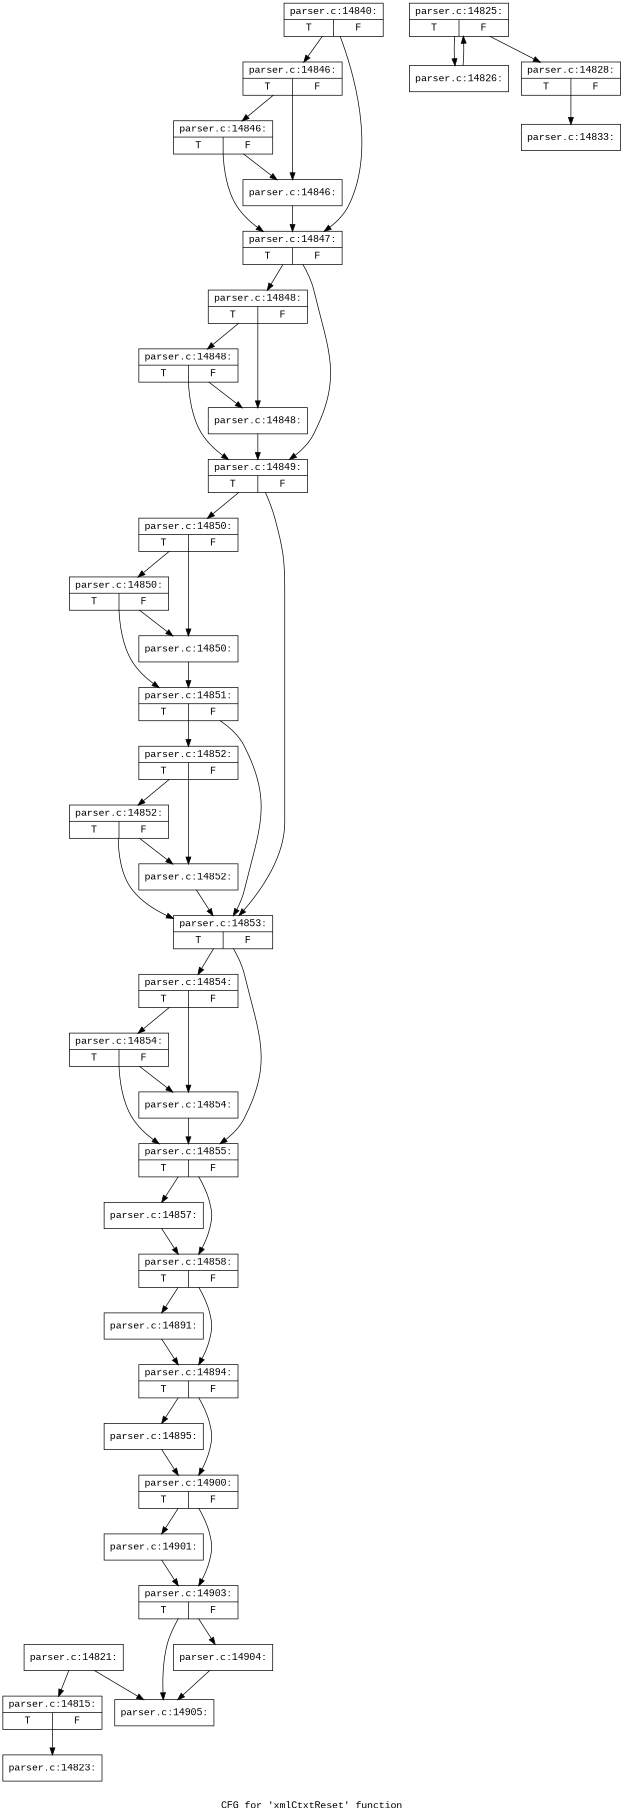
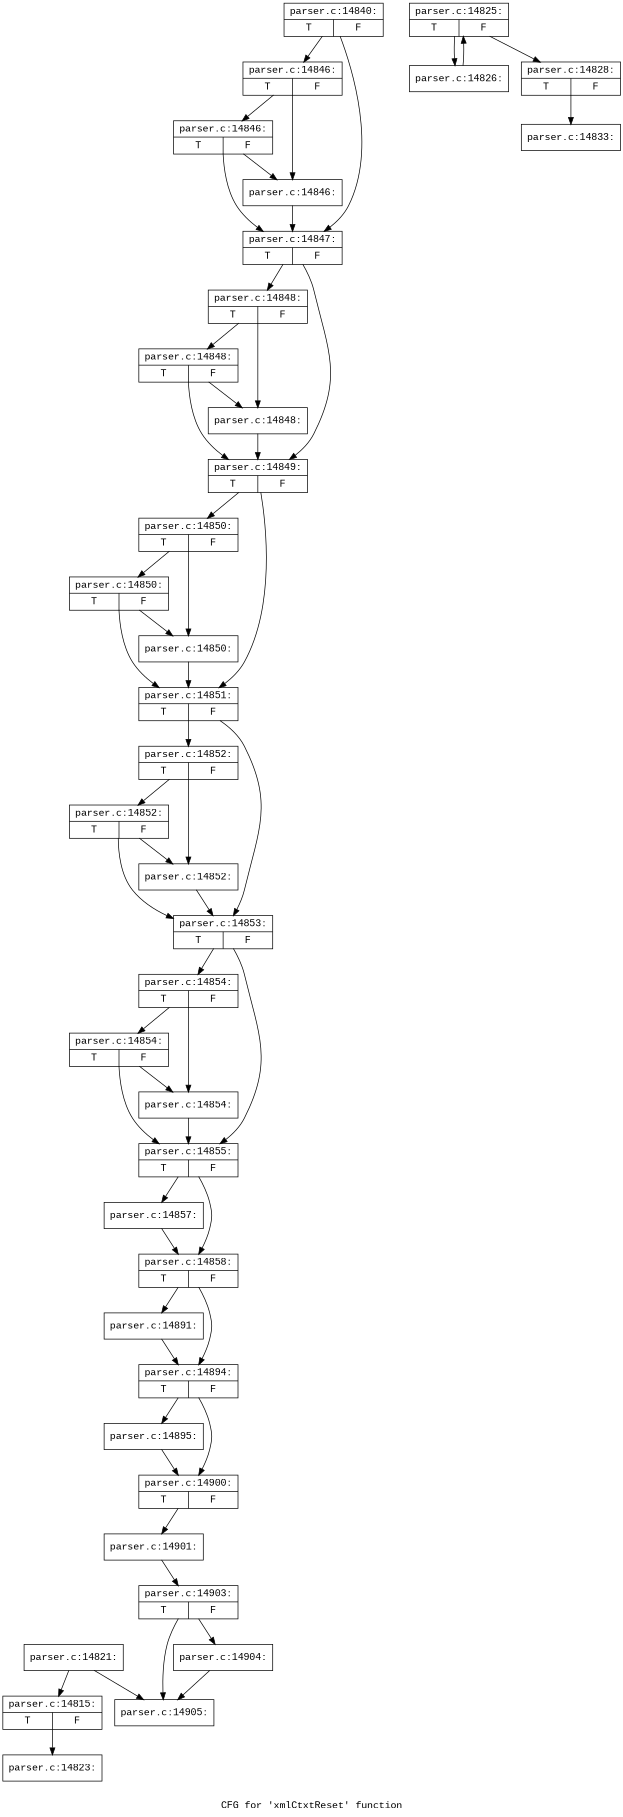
(285, 705) -> (264, 593)
(211, 1543) -> none
